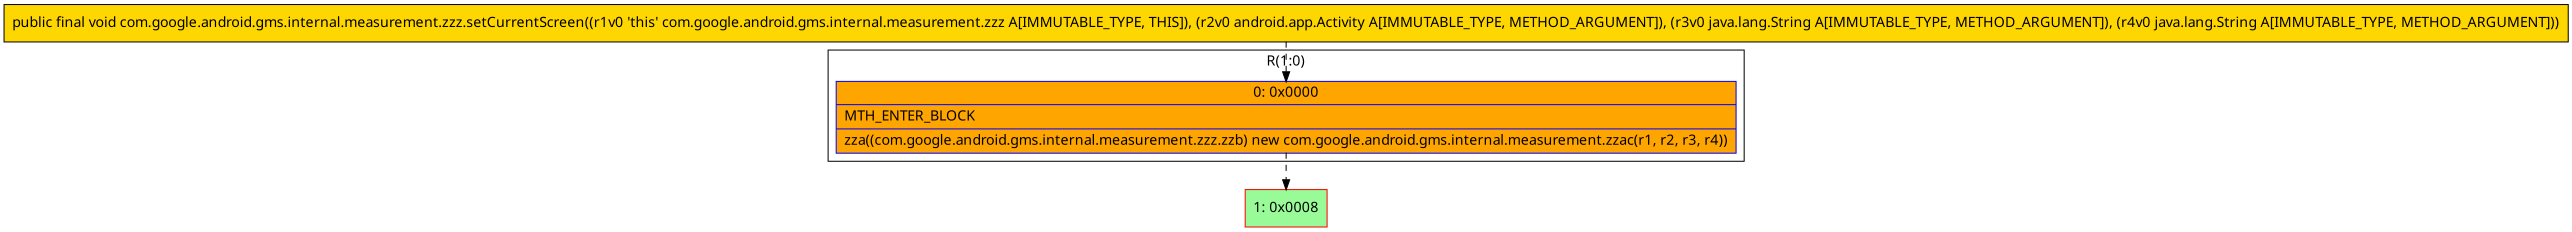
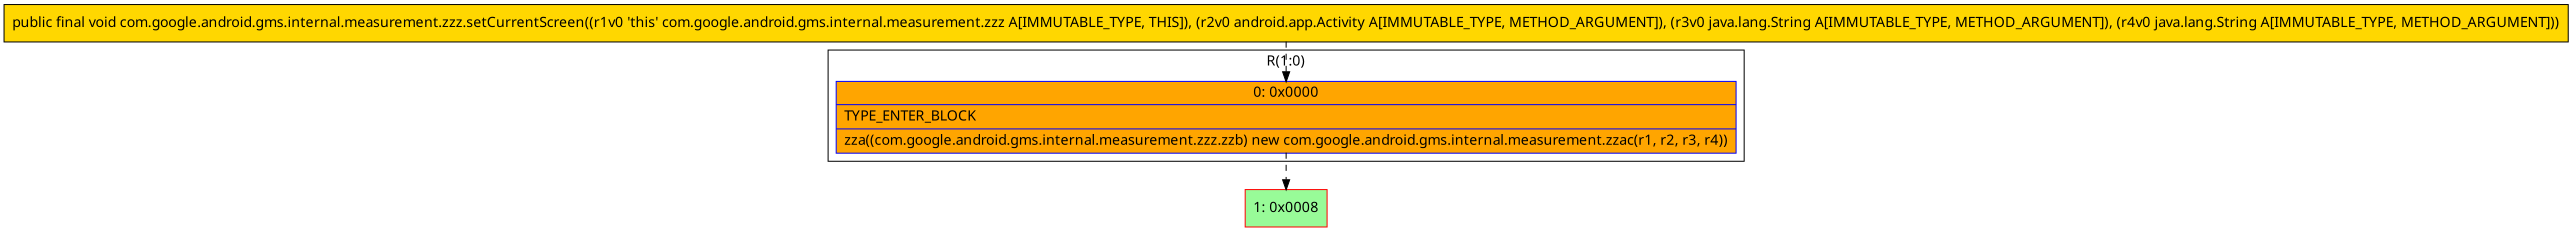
(910, 116) -> (911, 116)
